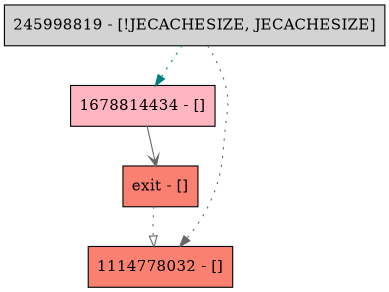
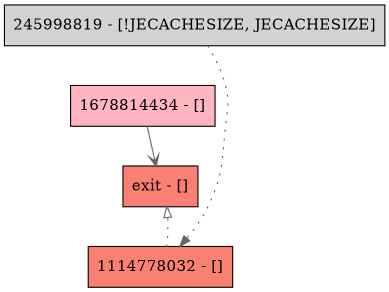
(172, 61) -> none
(153, 221) -> (168, 232)
